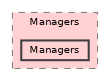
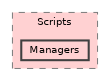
(55, 22) -> (55, 22)
